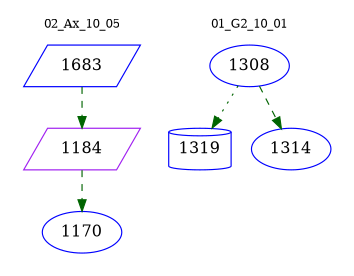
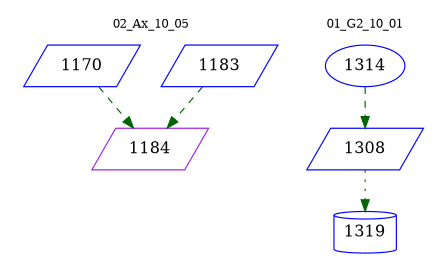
(82, 66) -> (220, 66)
(250, 66) -> (365, 149)
(268, 102) -> (365, 102)
(82, 185) -> (112, 103)
(82, 232) -> (82, 66)
